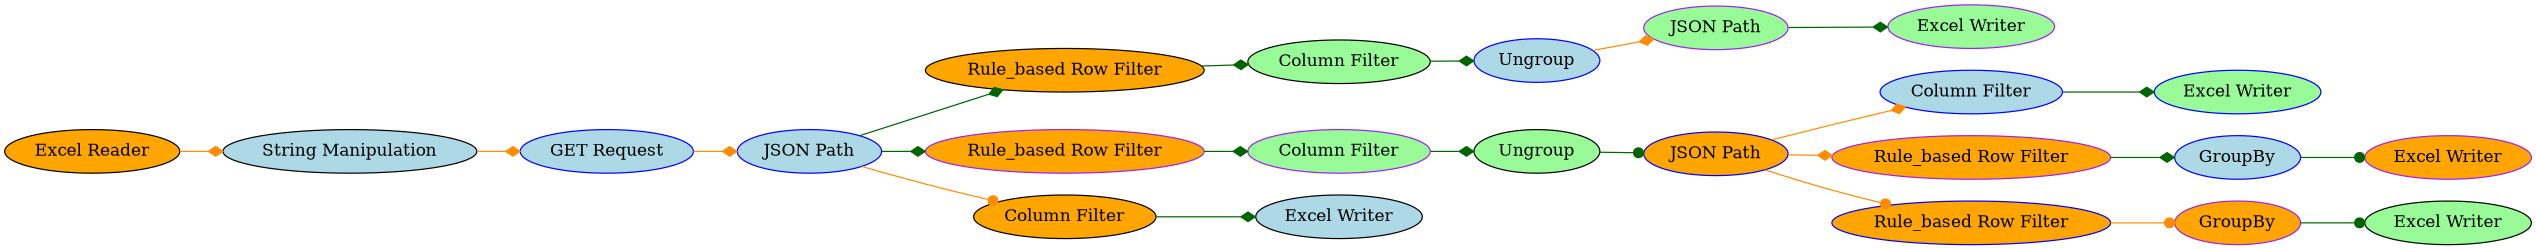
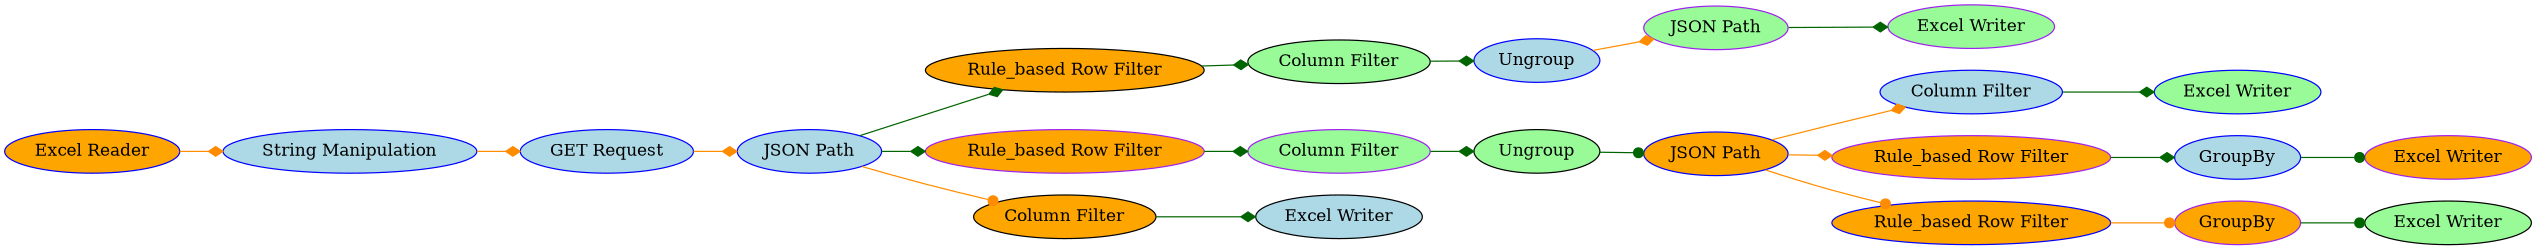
(92, 151) -> (92, 151)
(350, 151) -> (350, 151)
